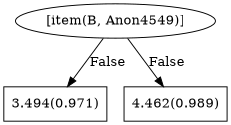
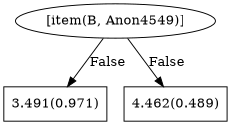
(55, 104) -> (55, 104)
(176, 104) -> (176, 104)
